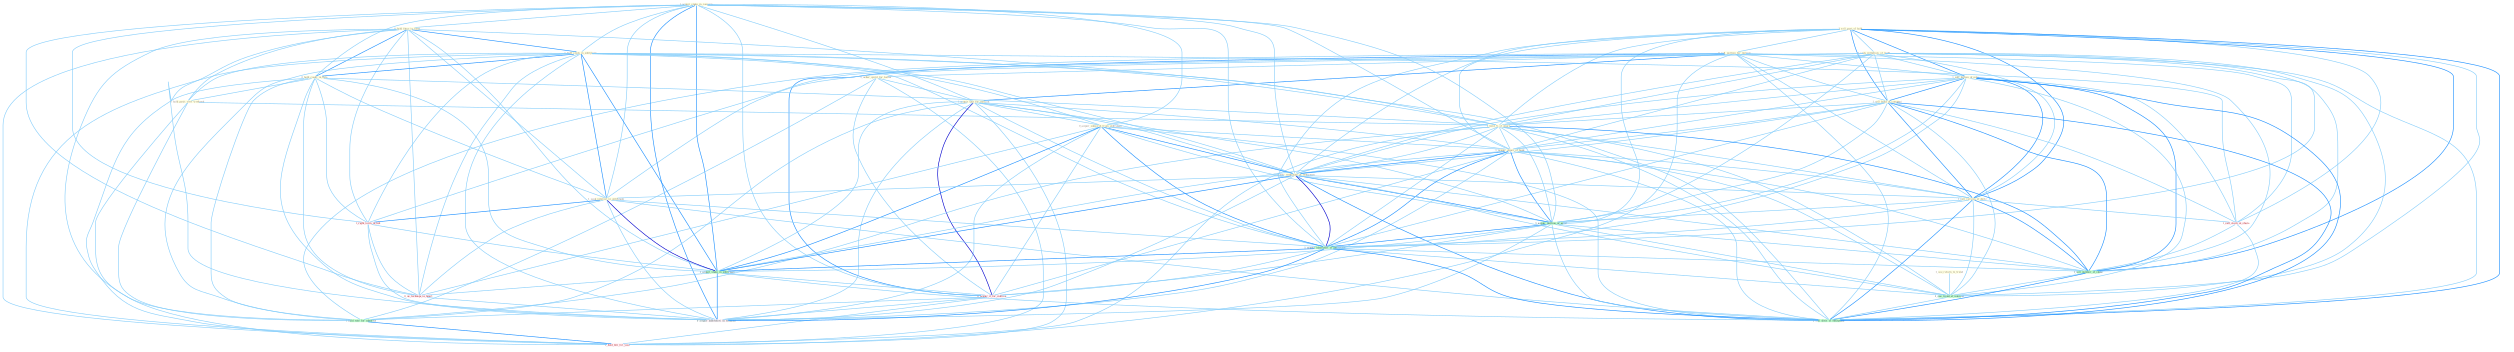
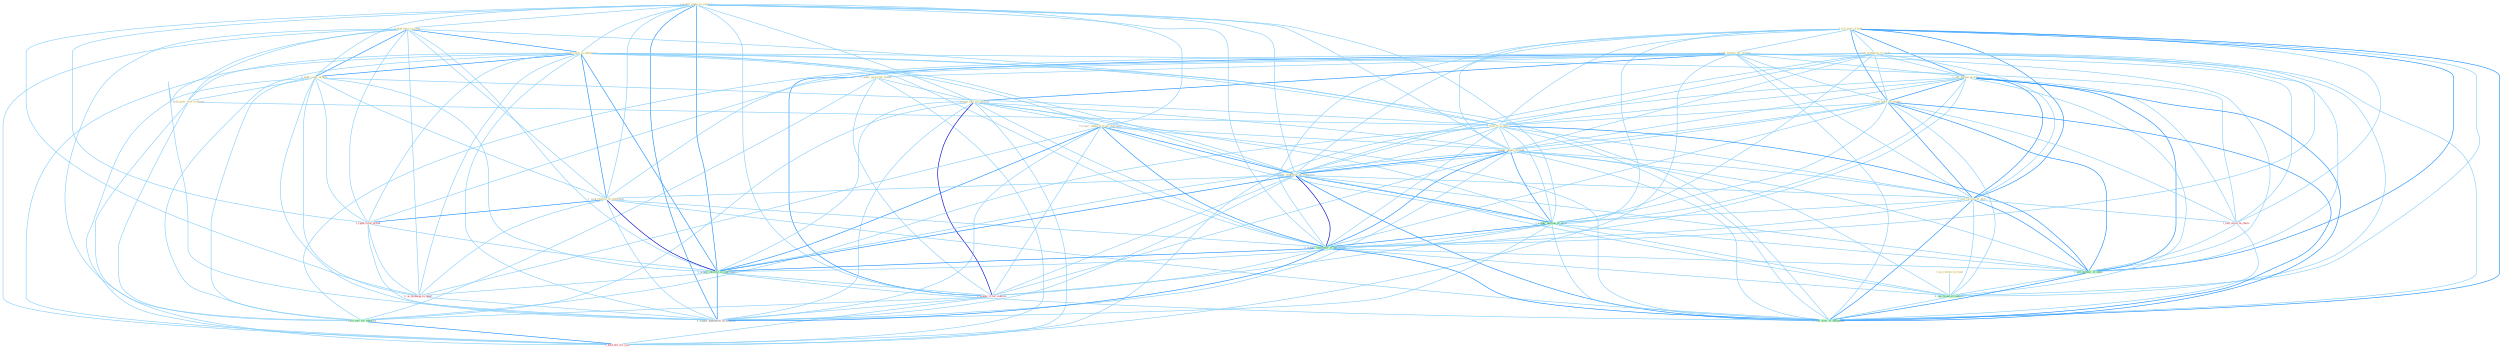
(1728, 173) -> none
none -> (1136, 238)
(717, 272) -> (717, 272)
